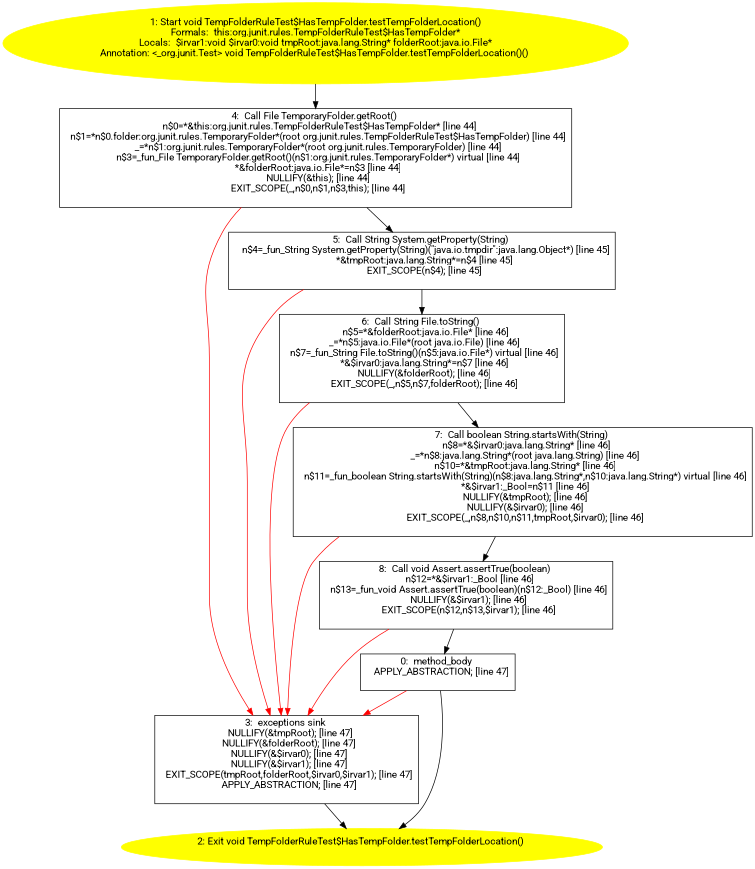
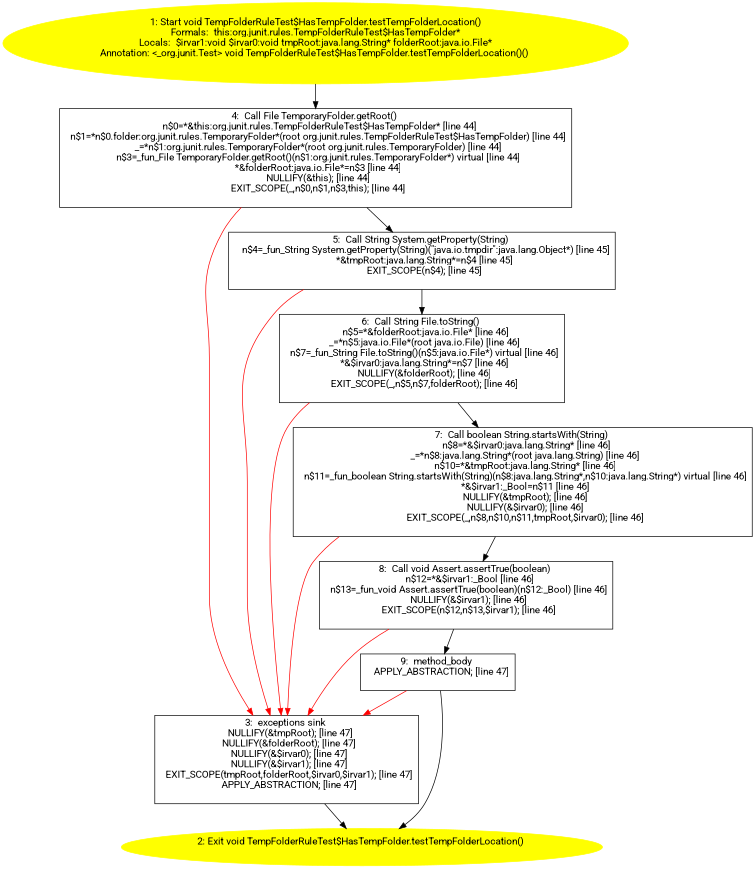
(438, 672) -> (438, 672)
